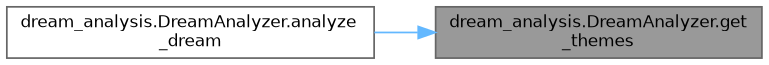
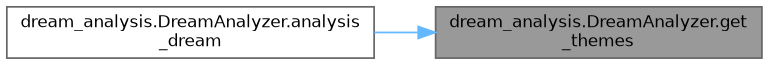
(190, 32) -> (190, 32)
